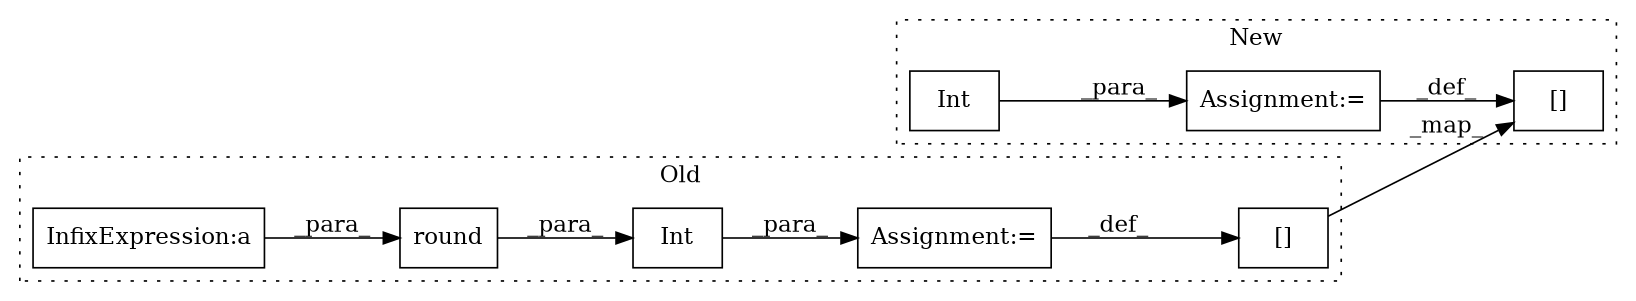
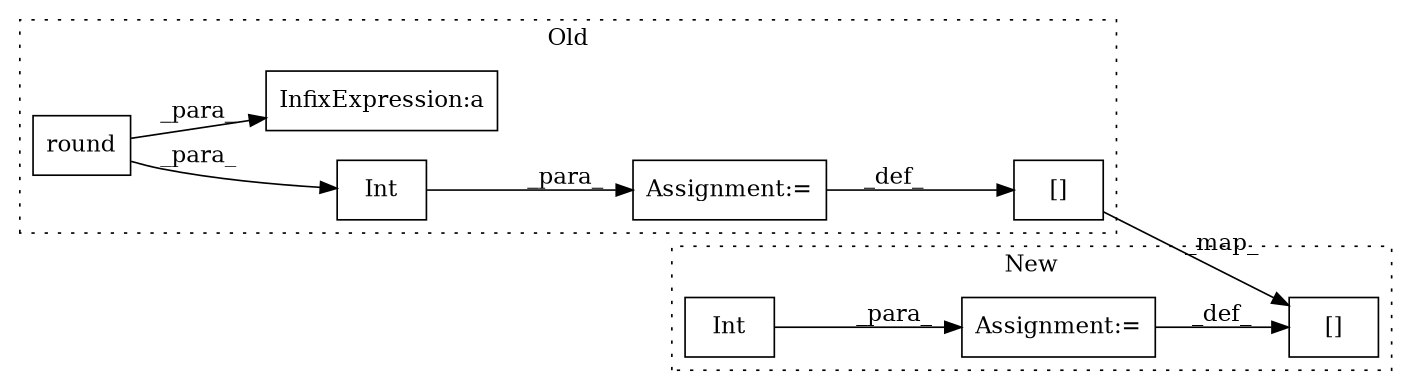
(324, 238) -> (190, 129)
